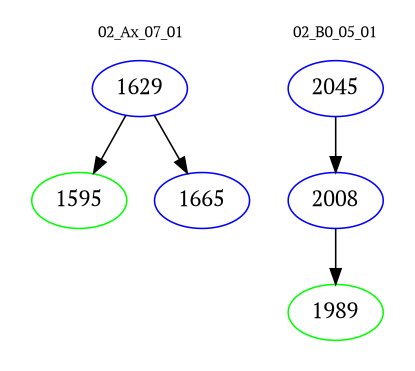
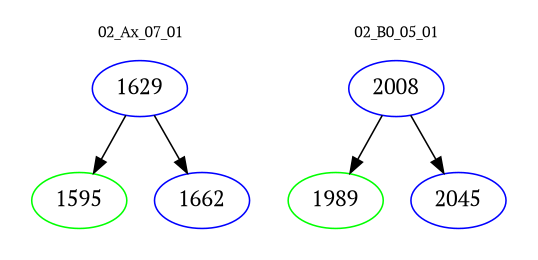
(336, 137) -> (423, 137)
(202, 200) -> (202, 200)
